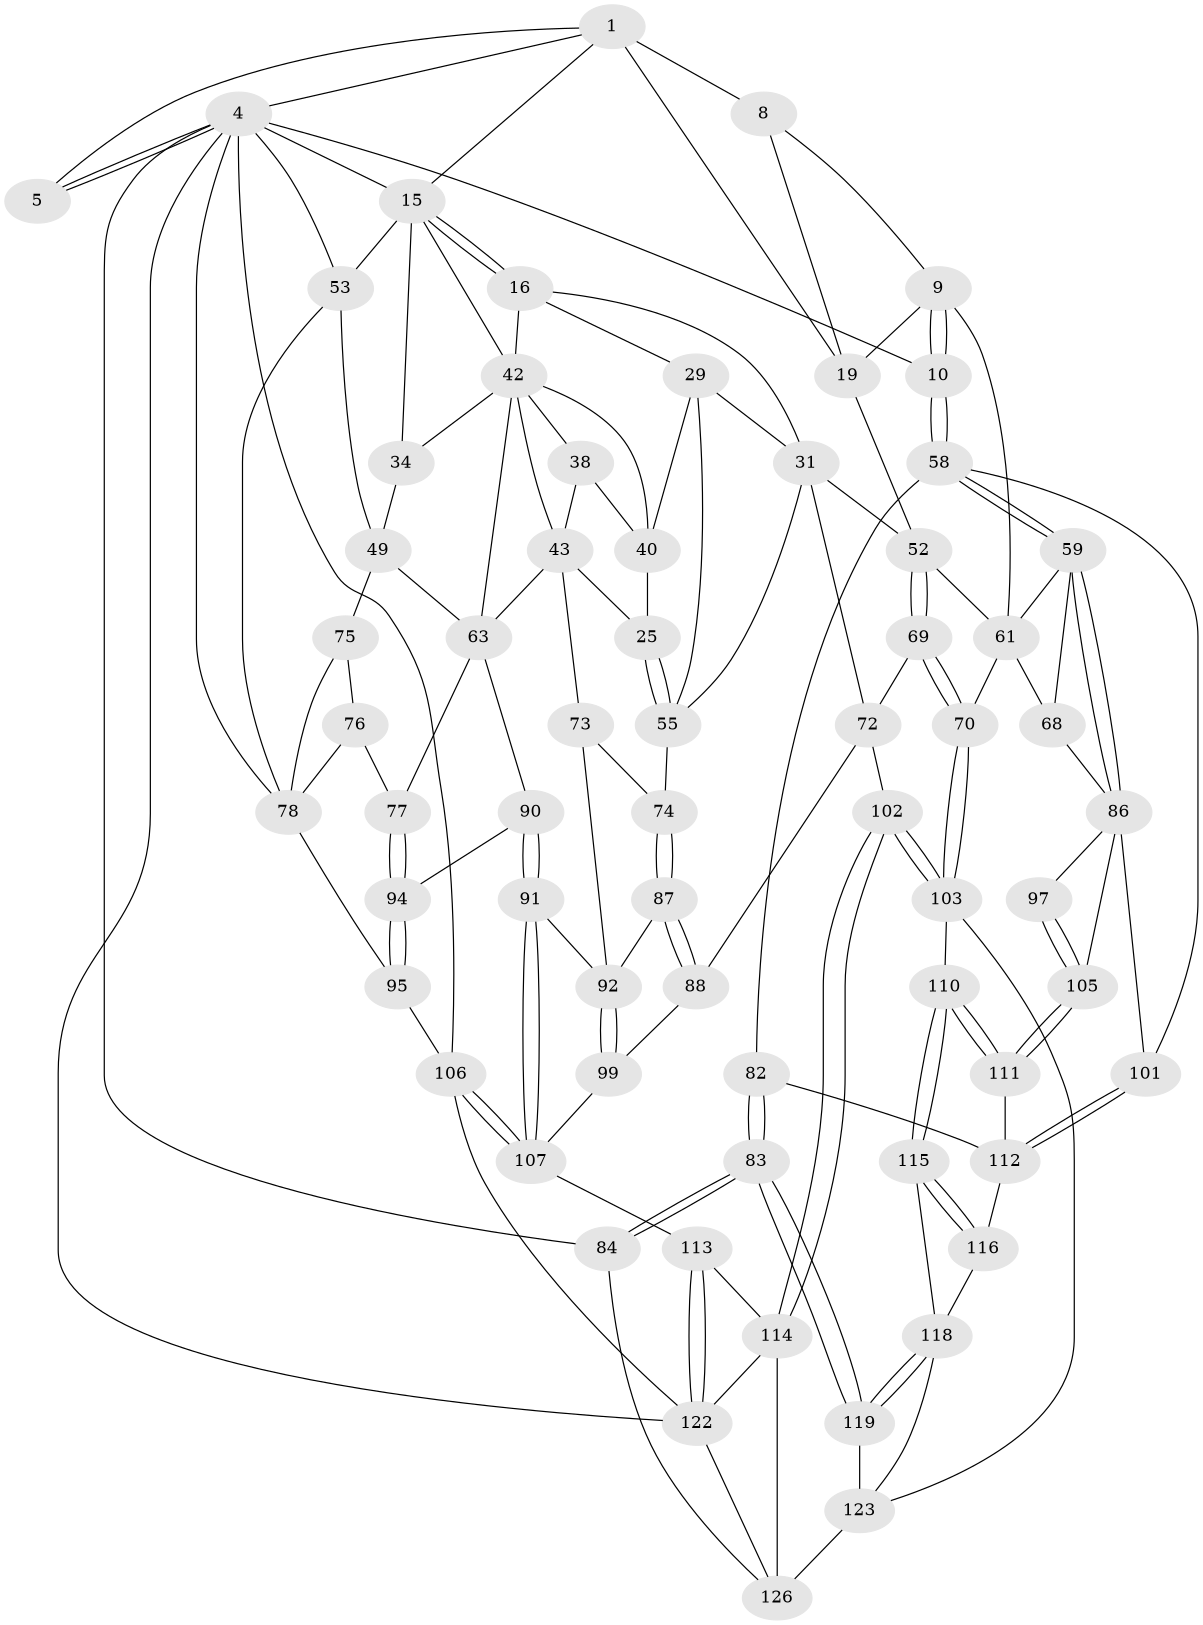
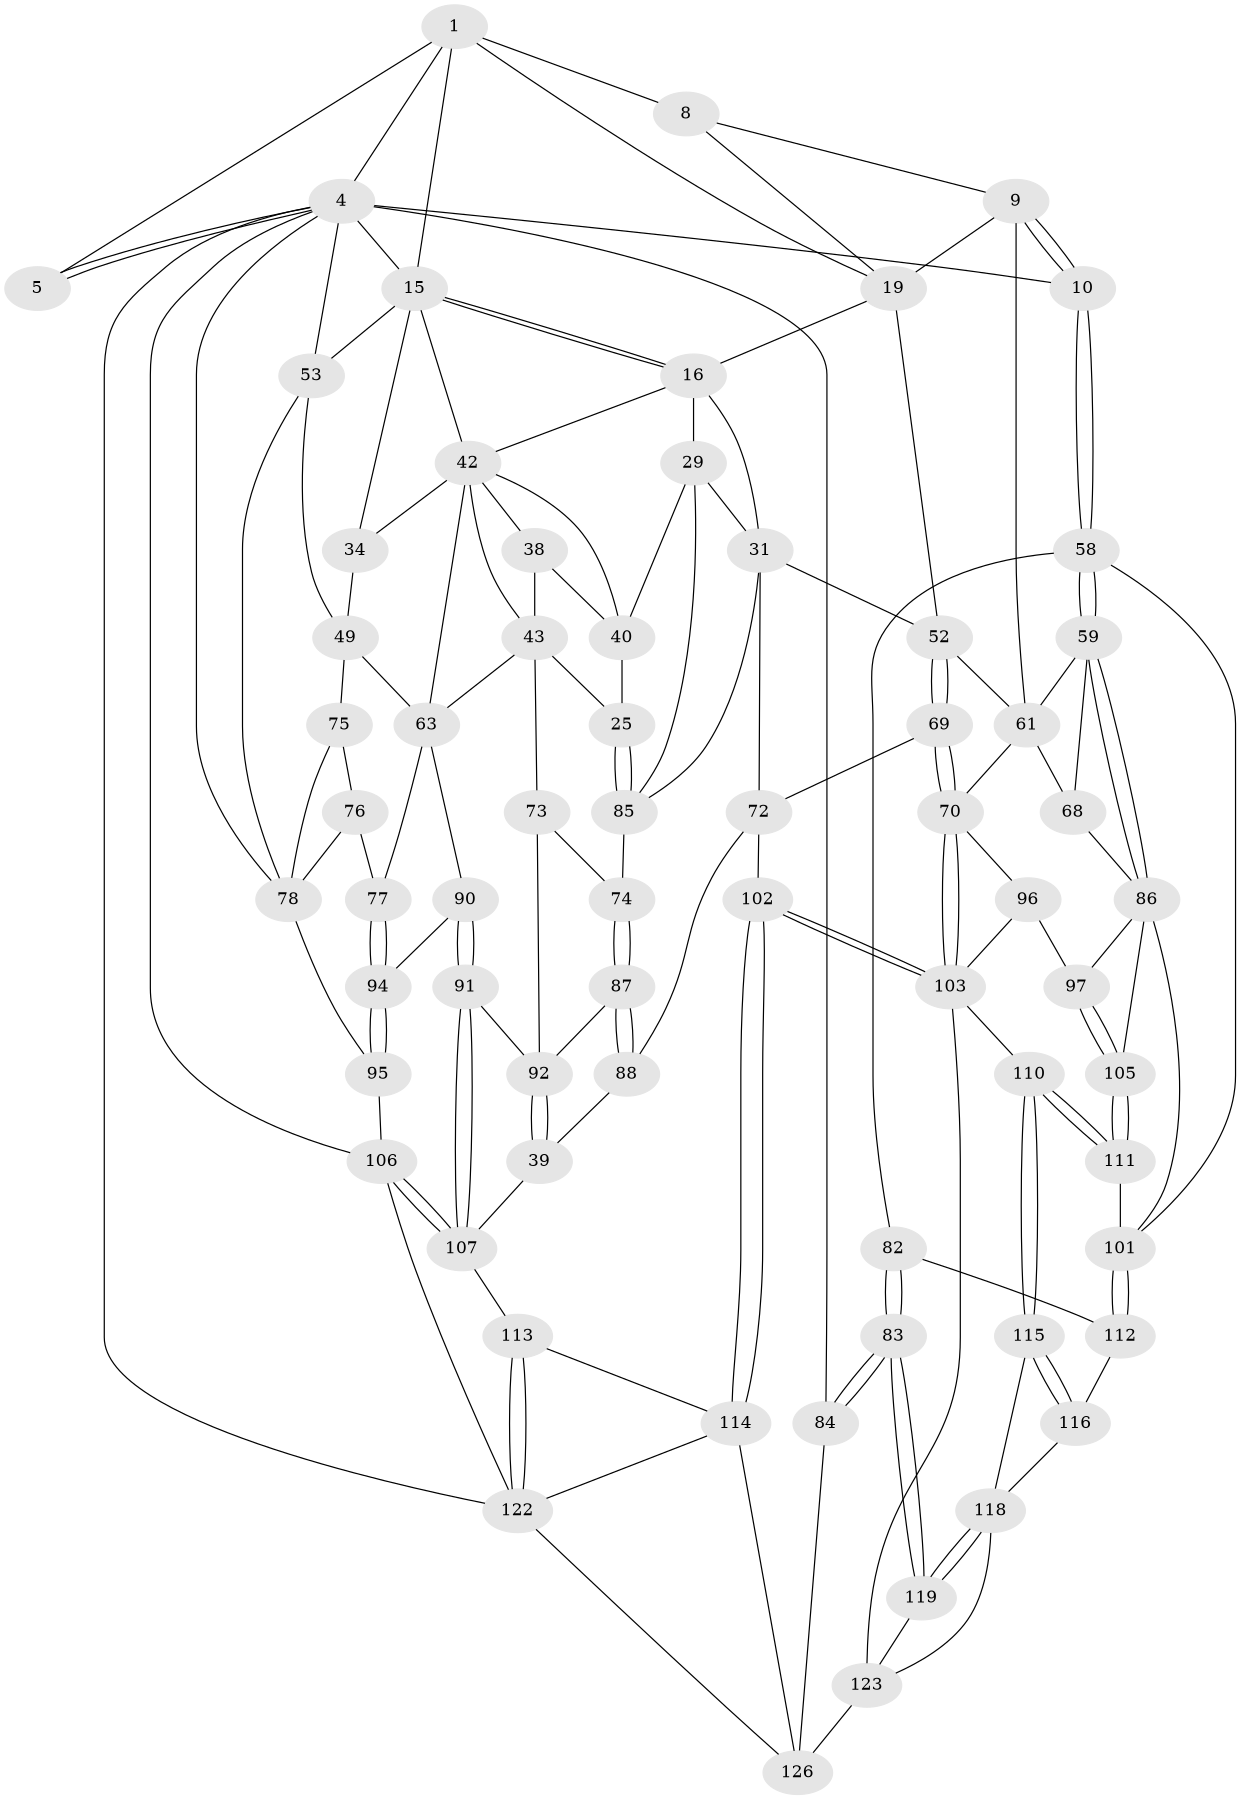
none -> (790, 334)
(668, 725) -> (624, 812)
none -> (1028, 900)
(609, 1074) -> (540, 1162)
(1005, 1118) -> (1120, 1205)
